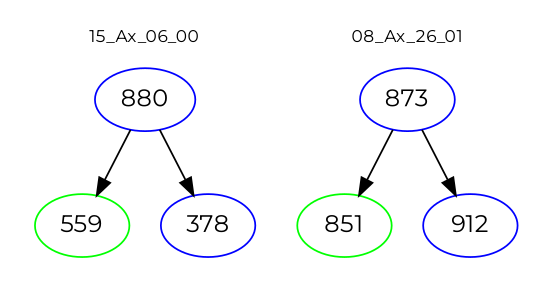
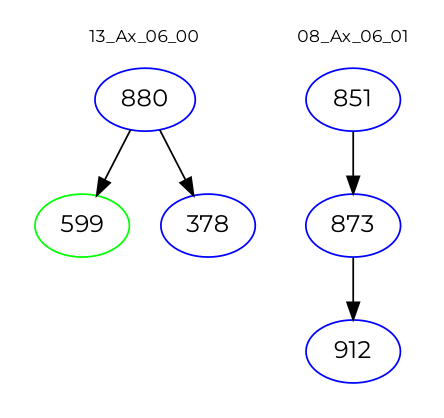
(145, 38) -> (145, 38)
(407, 38) -> (353, 38)
(380, 155) -> (353, 154)
(82, 226) -> (82, 226)
(344, 226) -> (353, 100)
